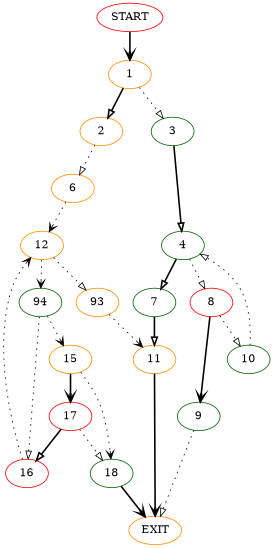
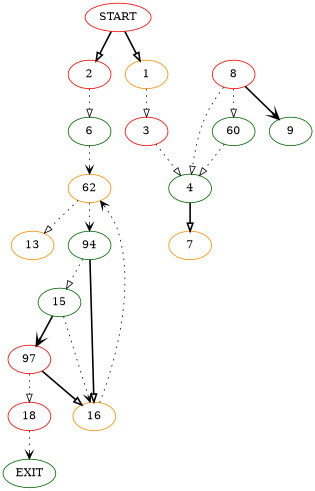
(130, 42) -> (131, 43)
(117, 99) -> (106, 43)
(101, 131) -> (90, 74)
(173, 131) -> (147, 131)
(177, 184) -> (166, 157)
(73, 188) -> (90, 131)
(42, 245) -> (90, 188)
(195, 270) -> (202, 124)
(97, 302) -> (33, 245)
(154, 302) -> (190, 245)
(54, 327) -> (76, 270)
(71, 359) -> (59, 302)
(154, 359) -> none
(249, 359) -> (234, 131)
(34, 384) -> (92, 327)
(102, 409) -> (76, 356)
(71, 416) -> (29, 359)
(178, 470) -> none
(27, 473) -> (94, 416)
(112, 473) -> (29, 416)
(131, 498) -> (29, 441)
(155, 530) -> (29, 473)
